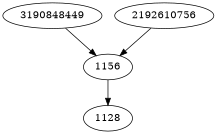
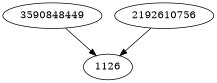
(52, 16) -> (52, 16)
(108, 67) -> (108, 67)
(108, 118) -> none
